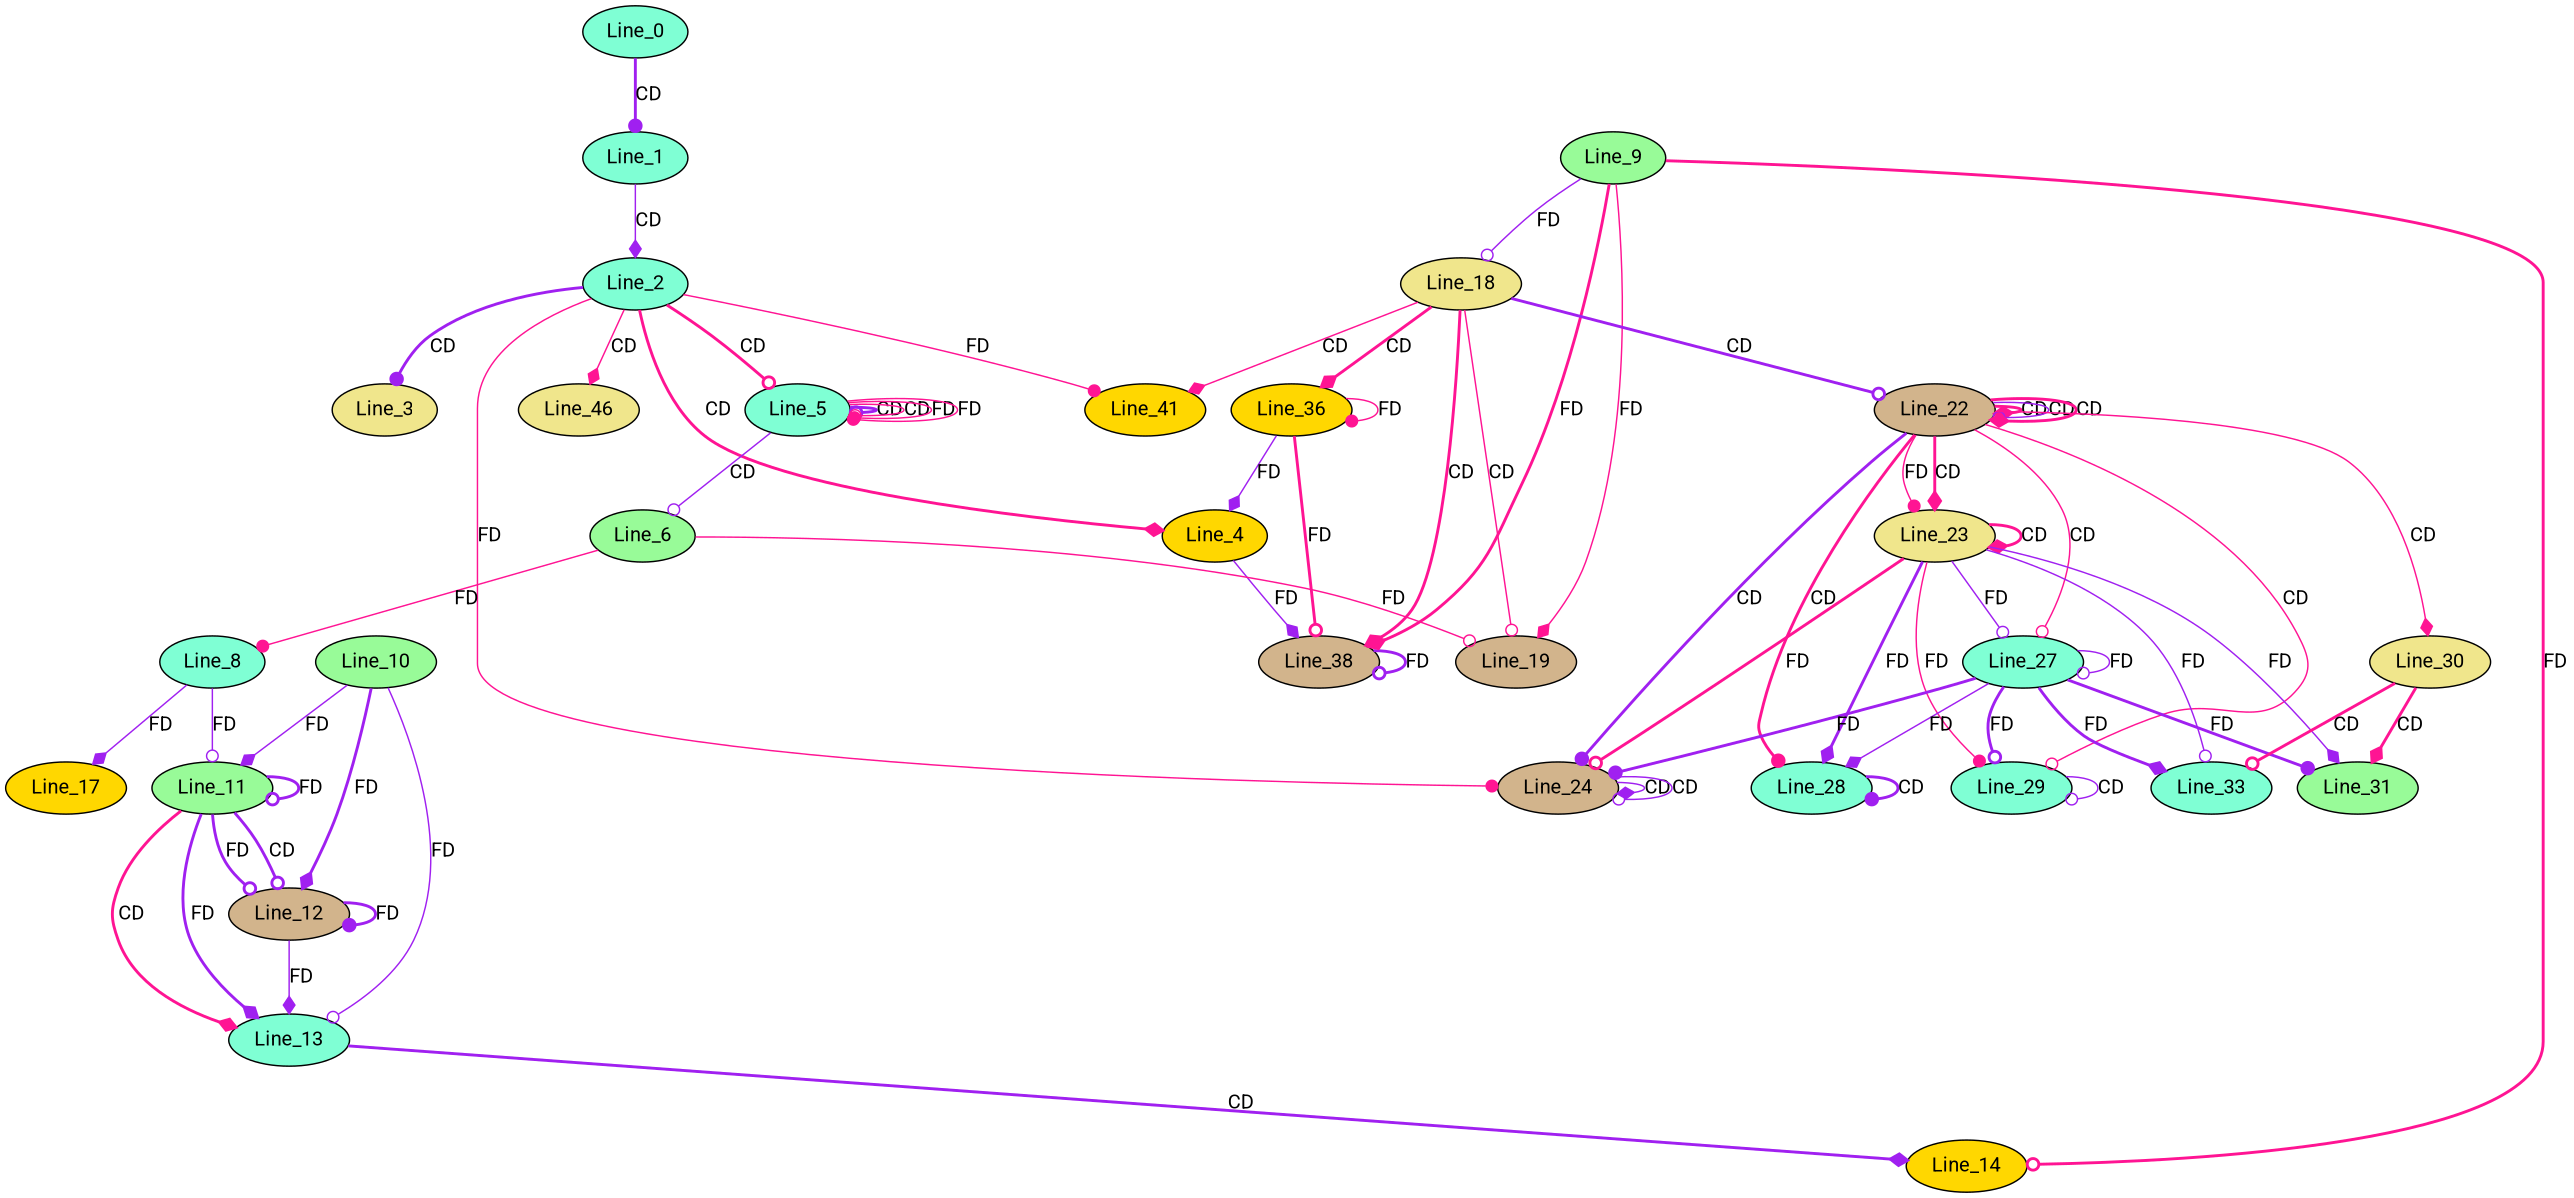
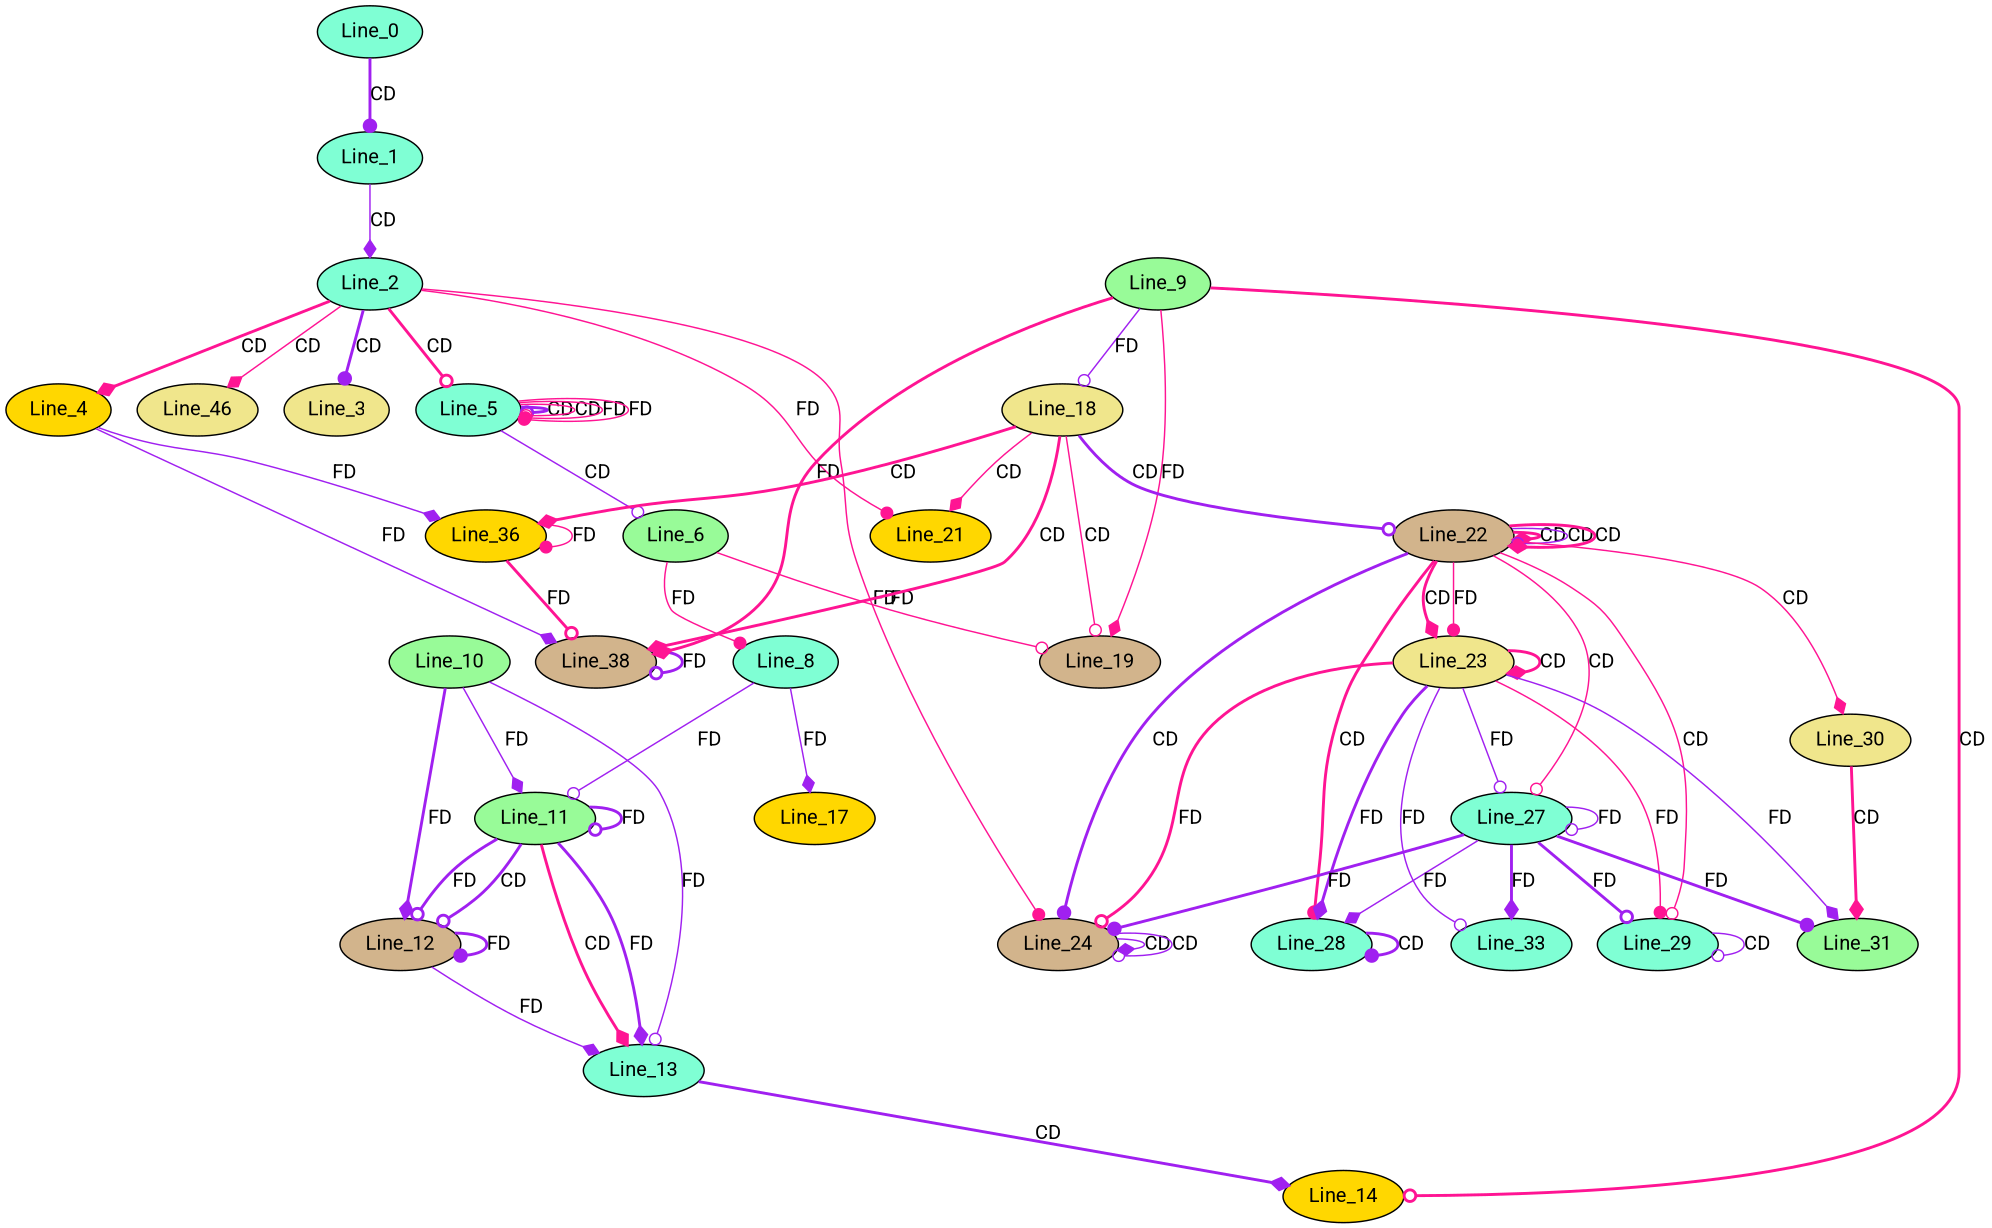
(1145, 410) -> (931, 536)
(1258, 466) -> (262, 464)
(2555, 662) -> (1973, 740)
(2326, 722) -> none
